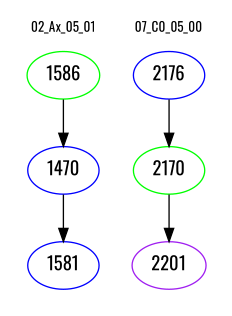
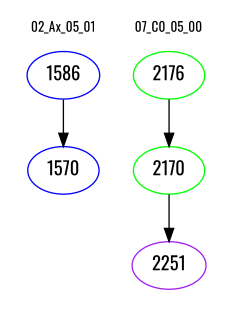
(63, 75) -> (63, 75)
(169, 75) -> (169, 75)
(63, 170) -> (63, 170)
(63, 265) -> none
(169, 265) -> (169, 265)
